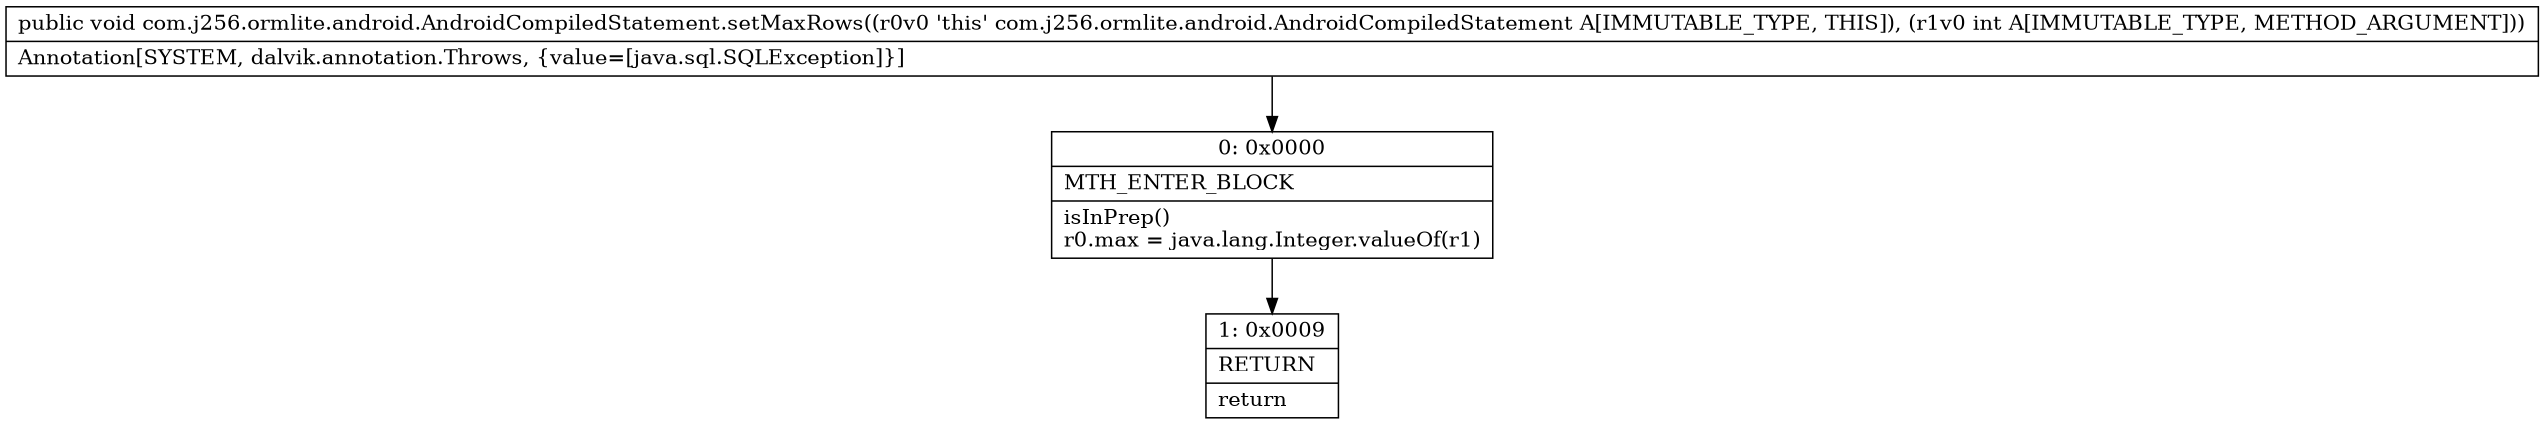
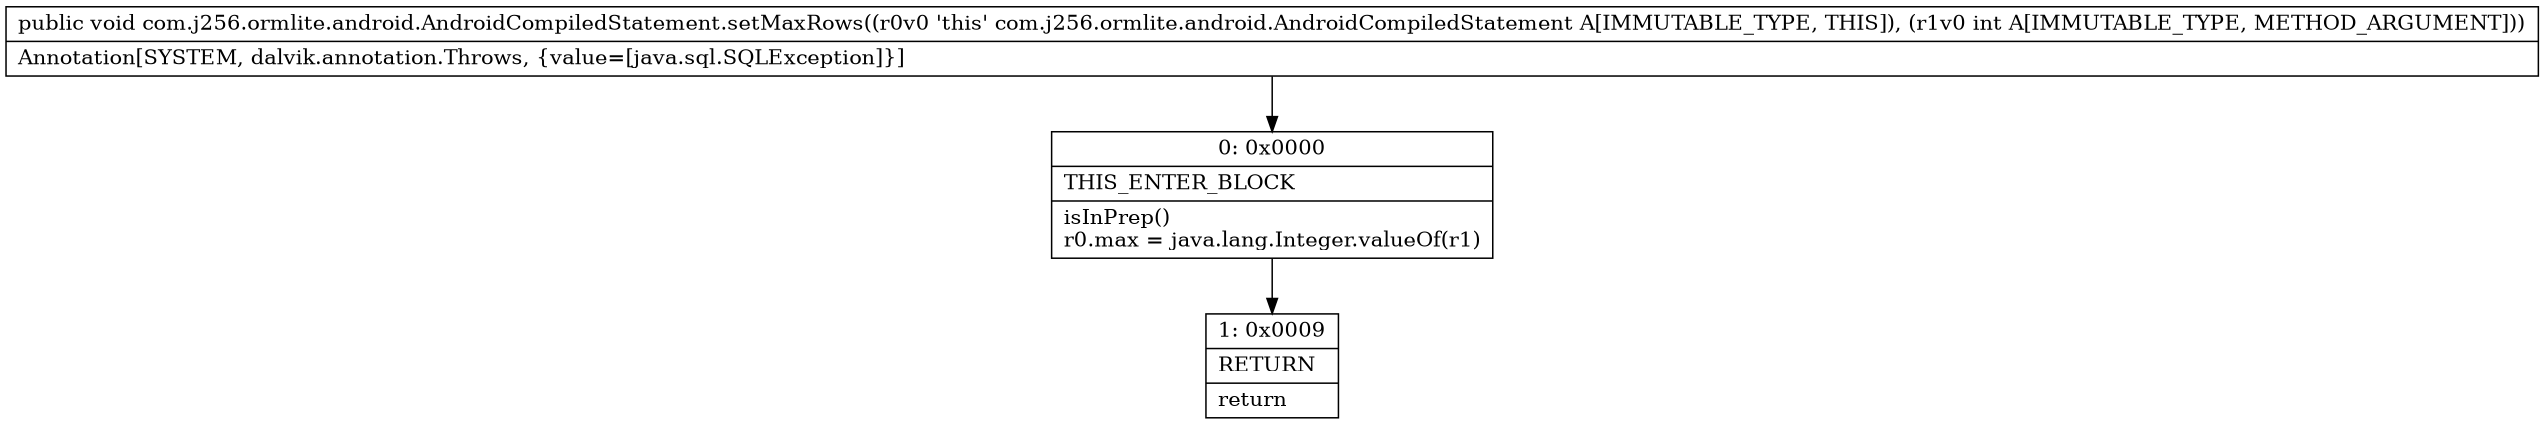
(1180, 183) -> (1180, 183)
